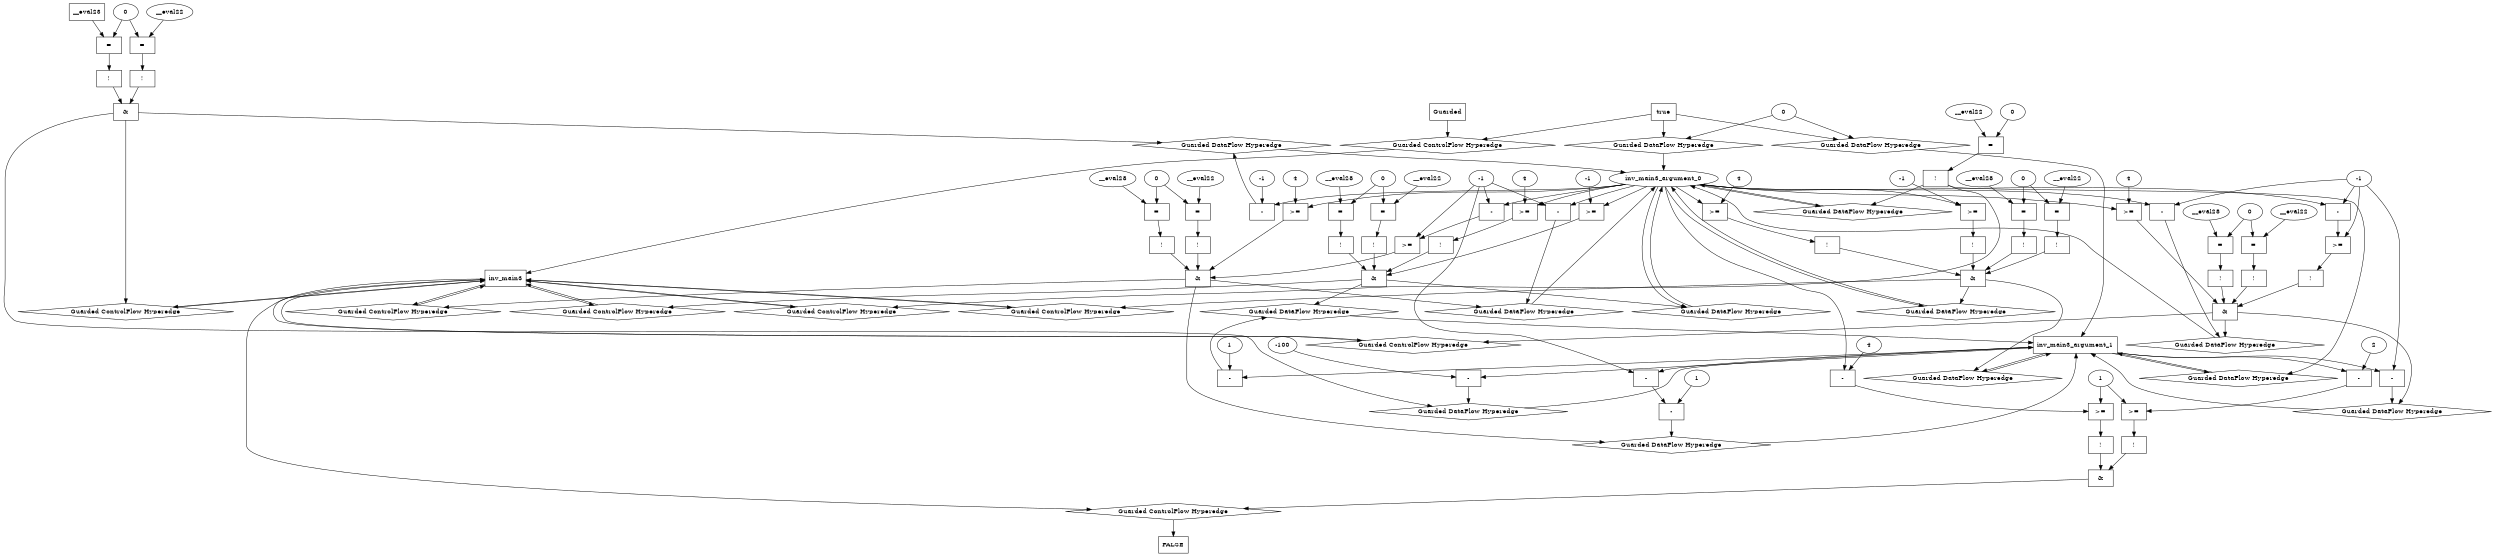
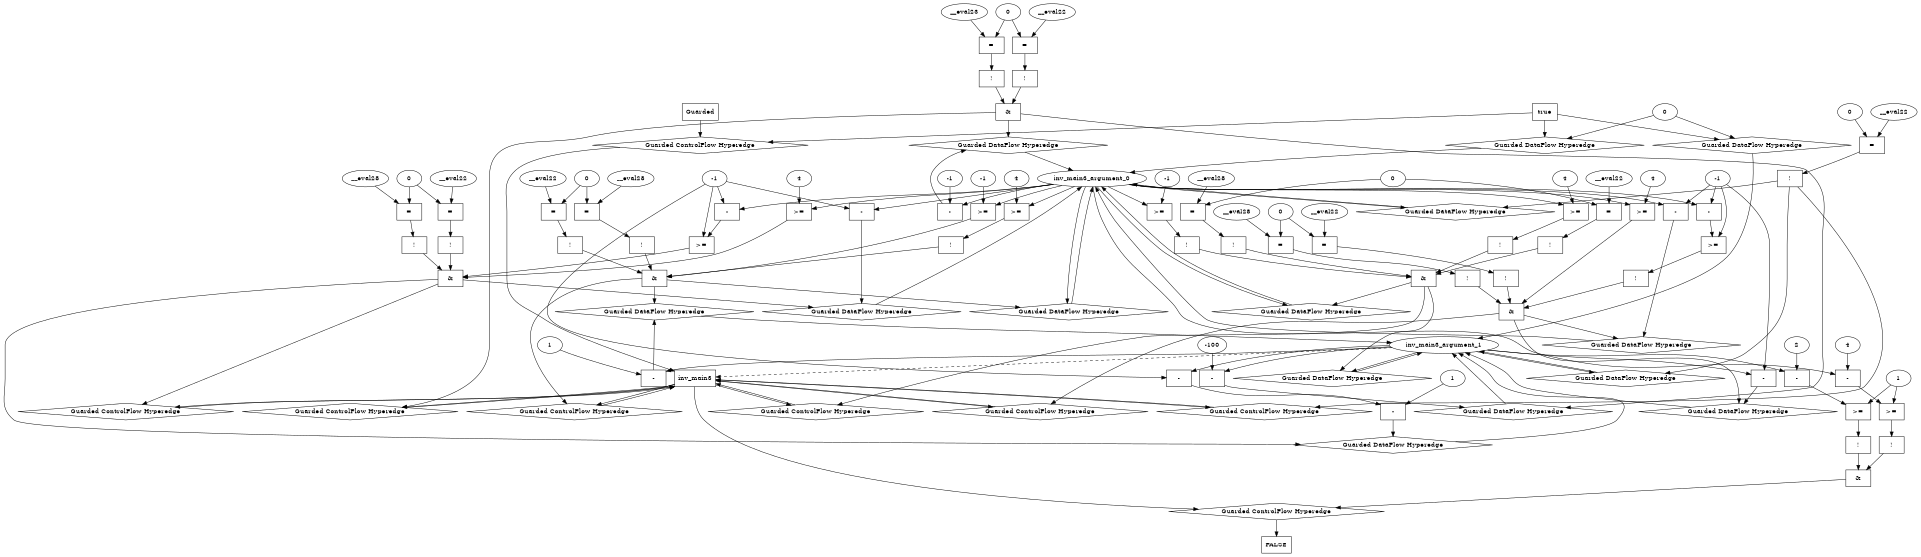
(87, 12) -> (964, 12)
(2075, 345) -> (1444, 345)
none -> (1056, 362)
